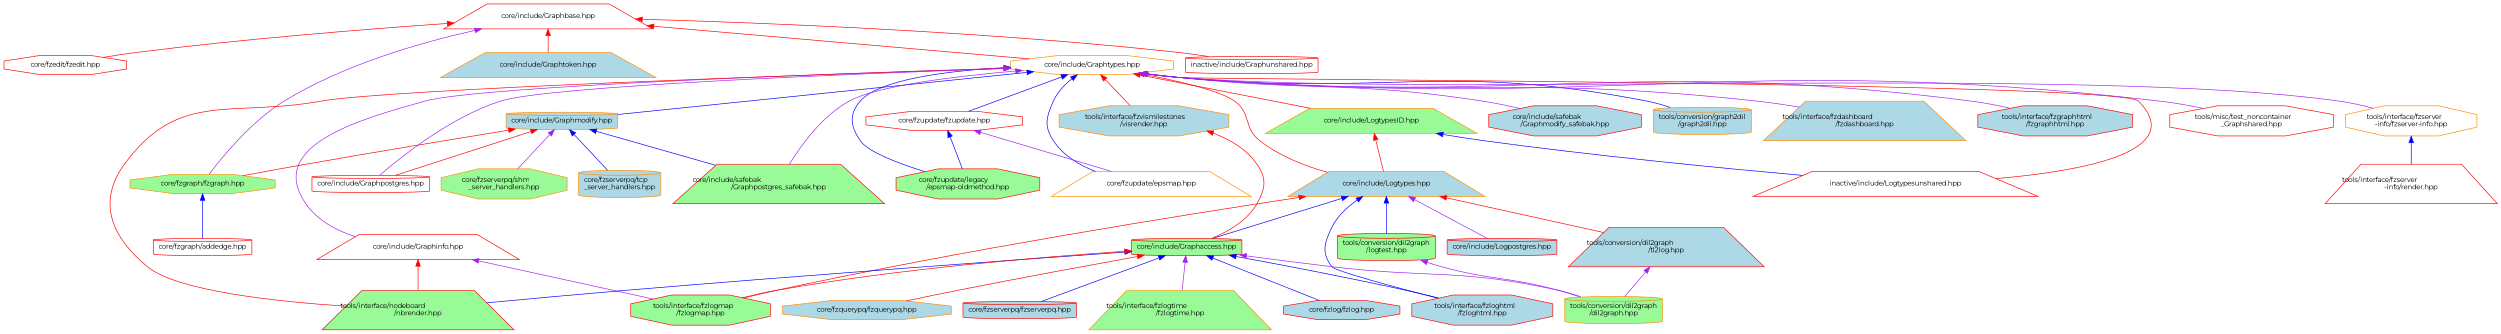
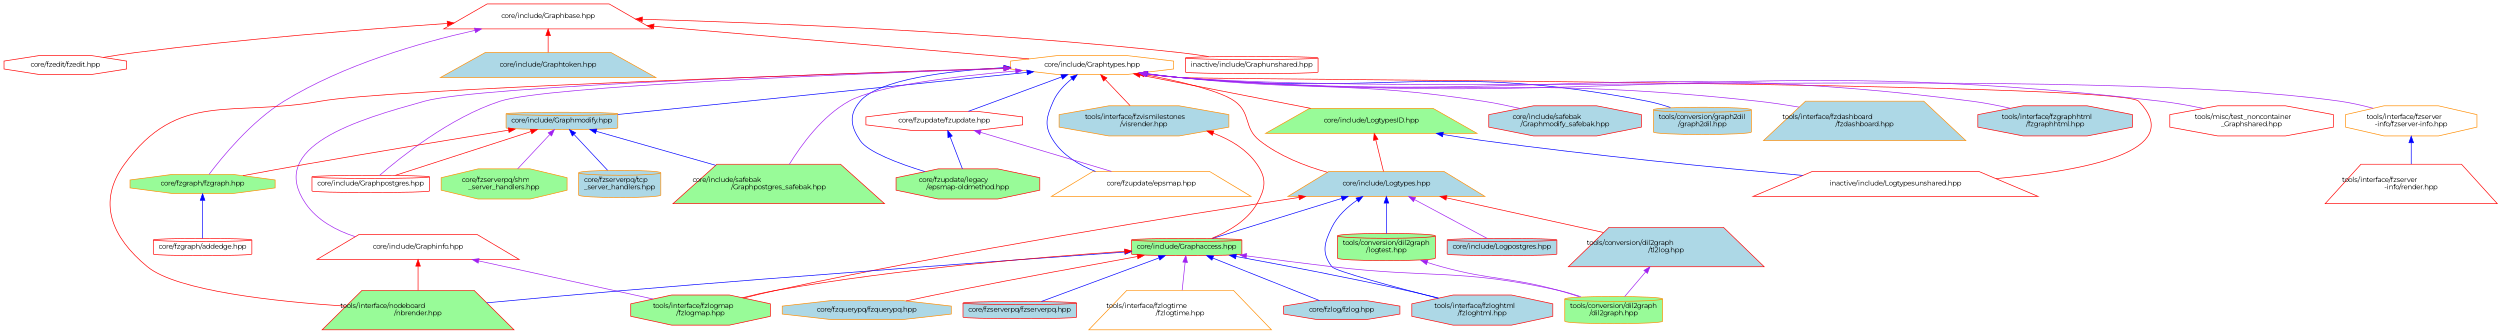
(1180, 310) -> (1180, 310)
